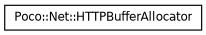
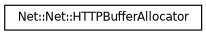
(103, 18) -> (103, 18)
